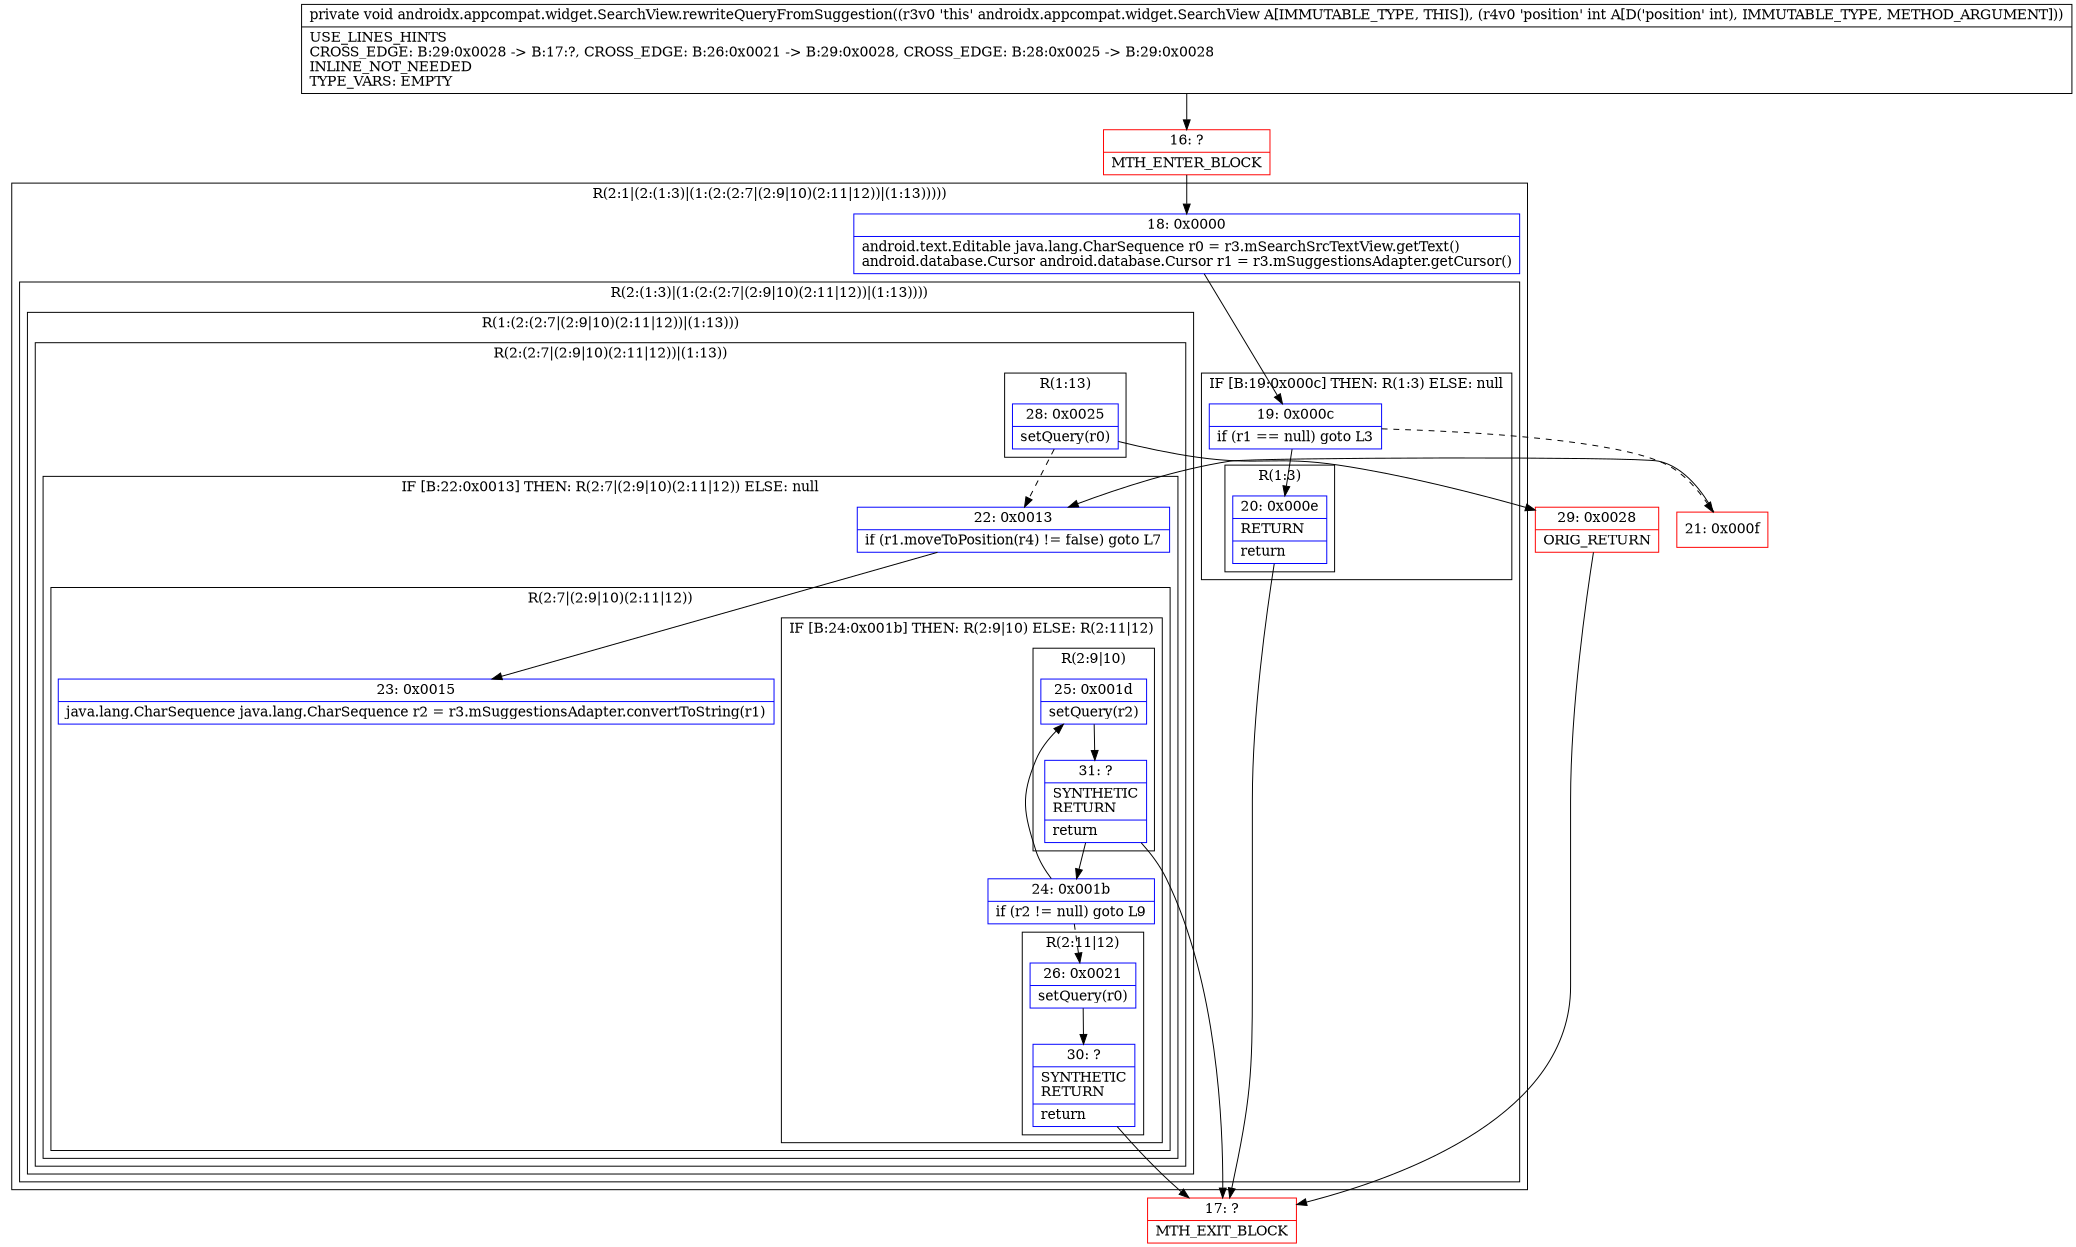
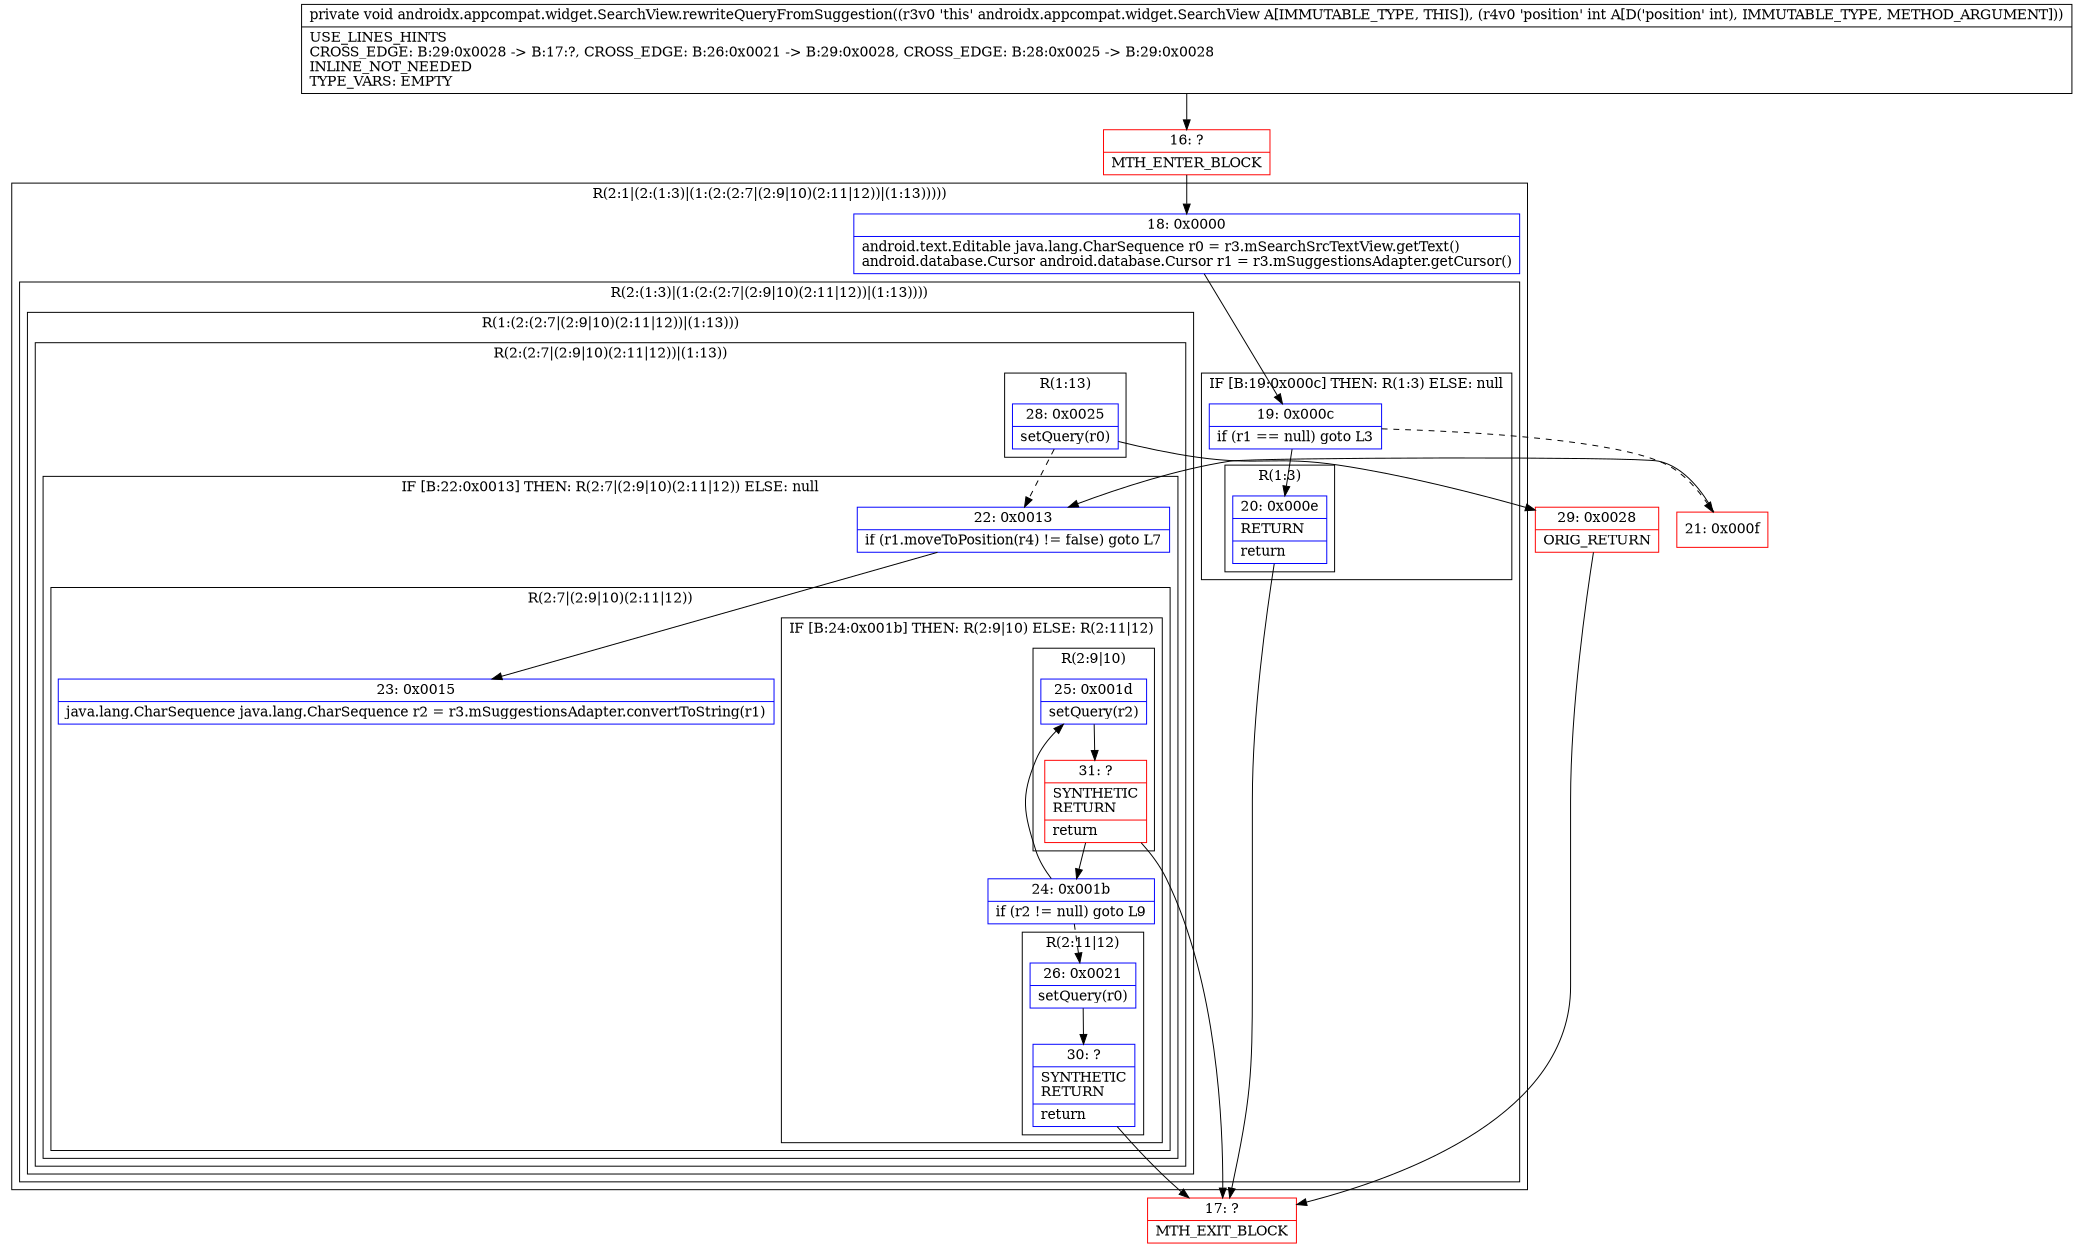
(1096, 801) -> (1096, 801)
